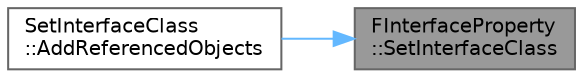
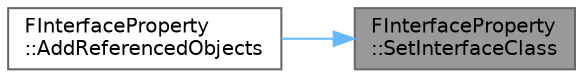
(145, 39) -> (145, 39)
